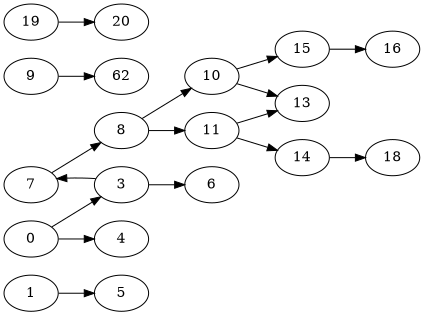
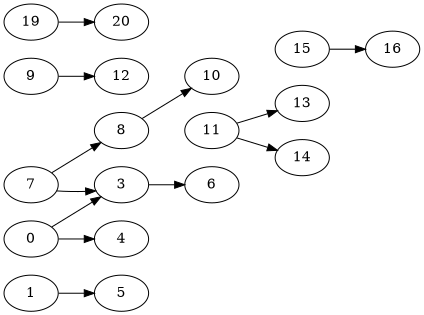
(252, 64) -> none
(122, 76) -> (122, 76)
(252, 88) -> none
(162, 131) -> none
(393, 158) -> none
(81, 178) -> (71, 192)
